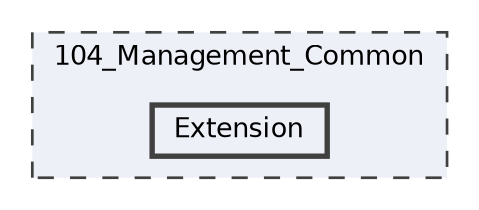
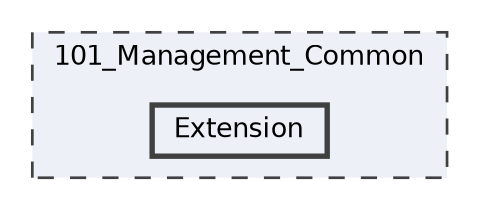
(240, 58) -> (240, 58)
